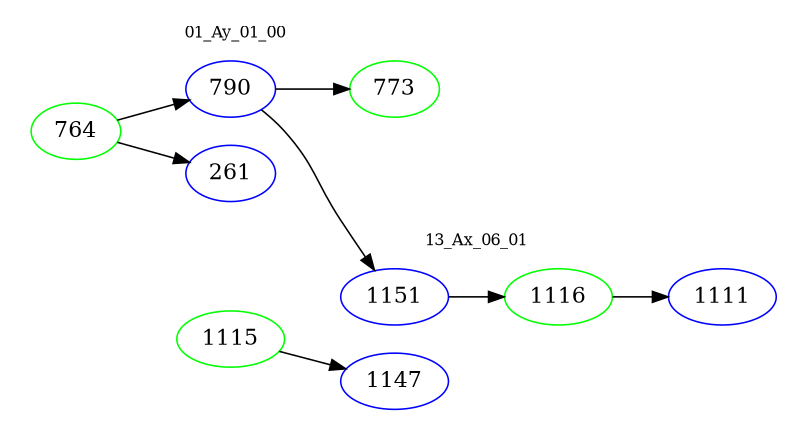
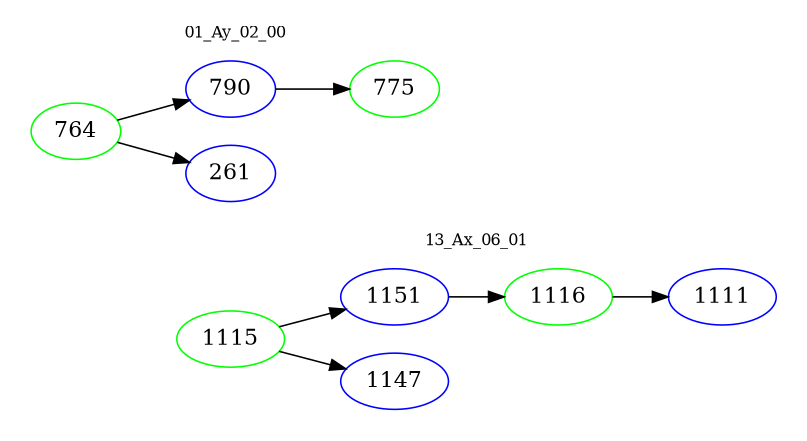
(235, 34) -> (235, 34)
(395, 89) -> (395, 89)
(318, 180) -> (305, 320)
